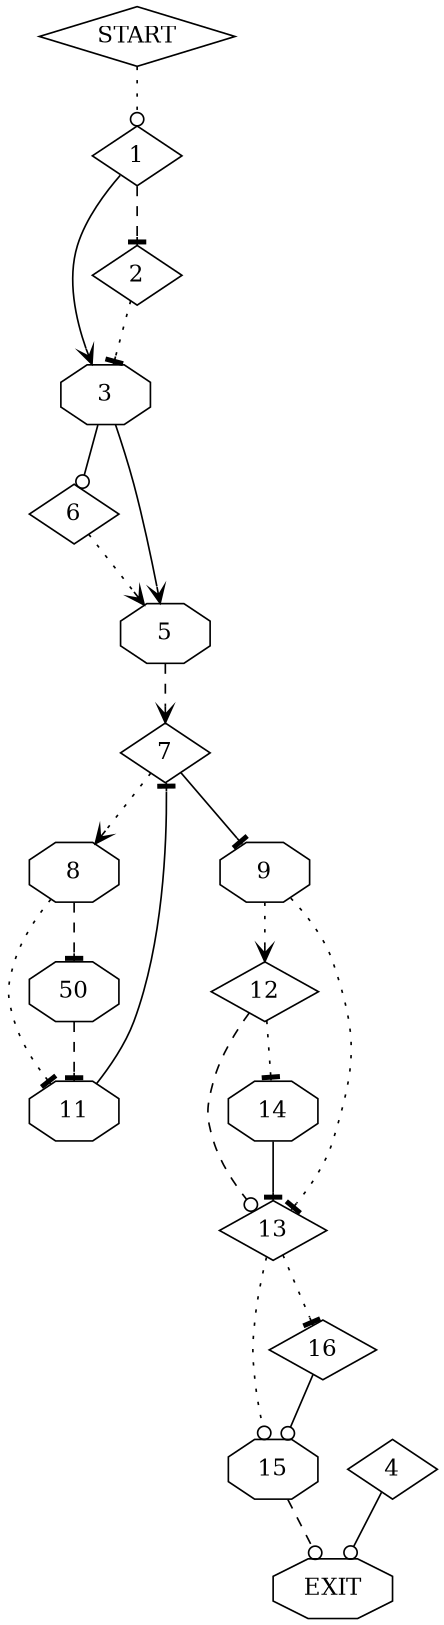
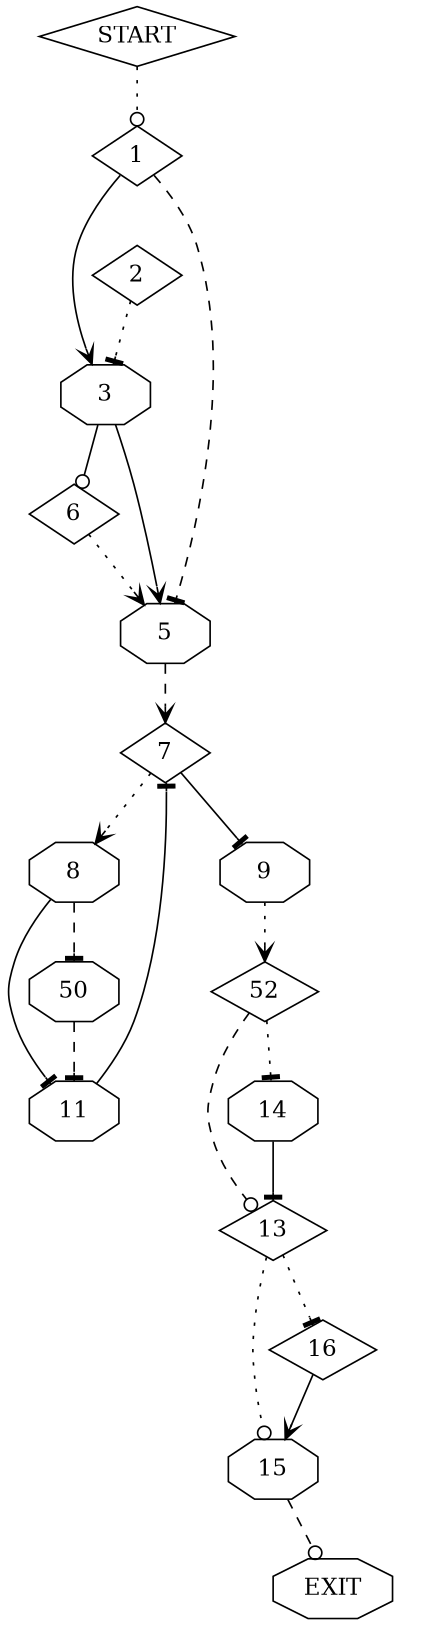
(137, 212) -> (213, 380)
(9, 987) -> (9, 987)
(265, 992) -> (265, 992)
(351, 1049) -> none
(302, 1401) -> (302, 1401)
(393, 1469) -> none
